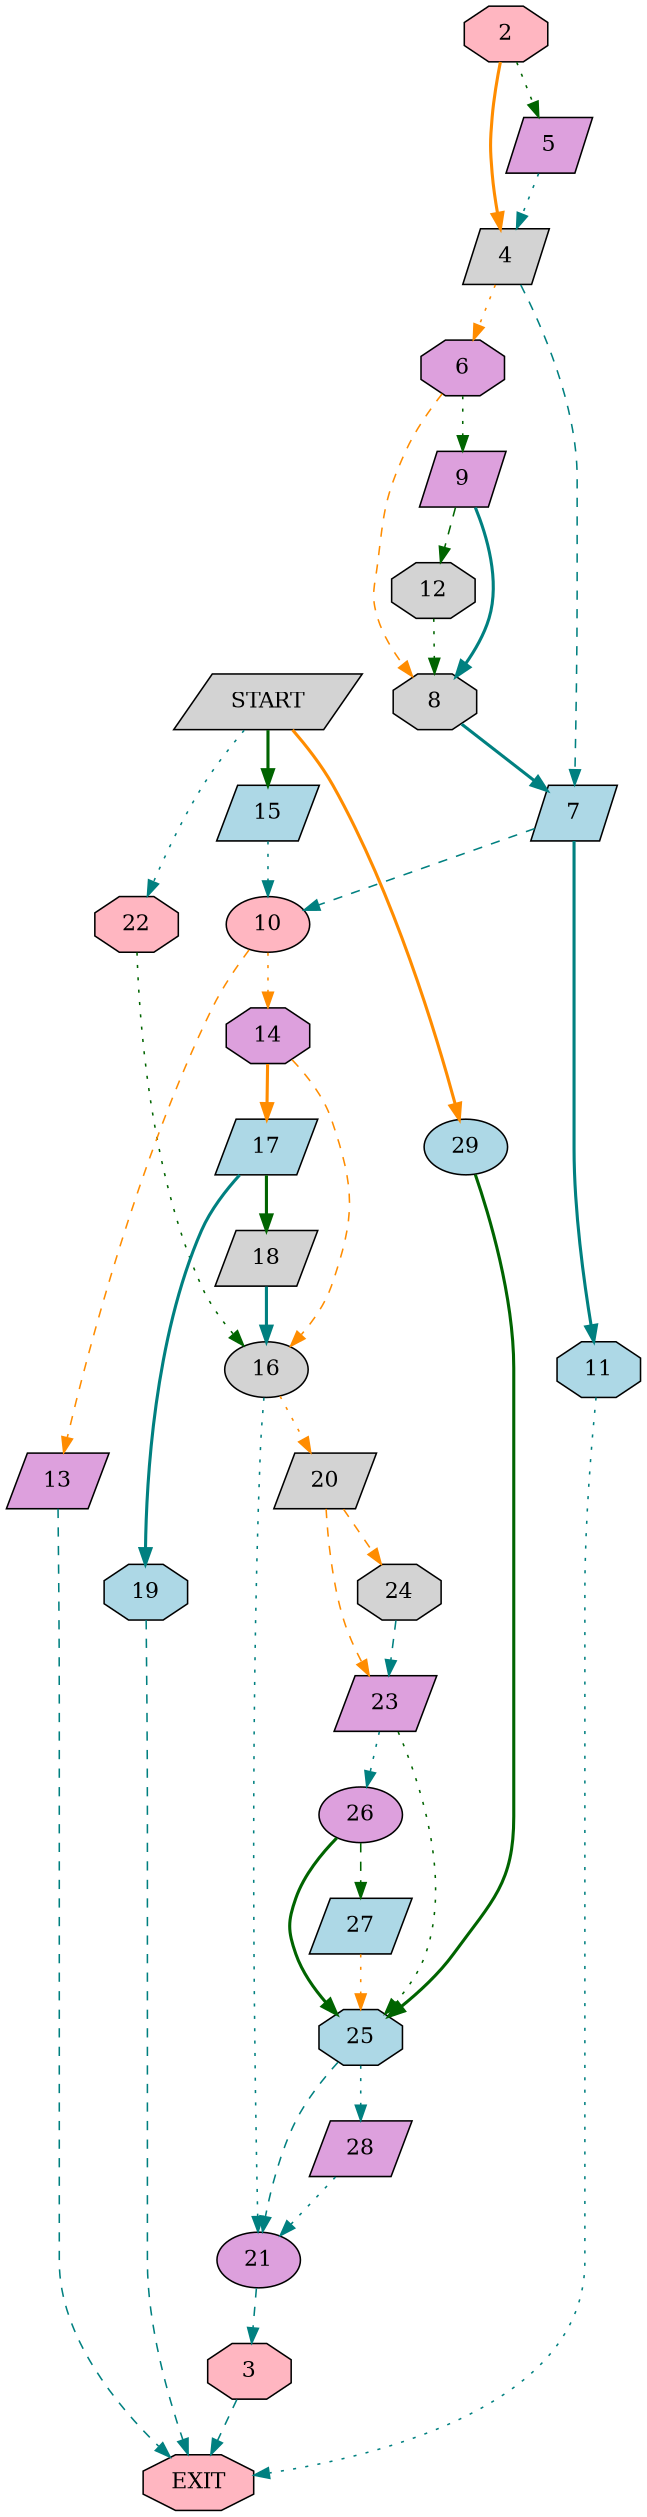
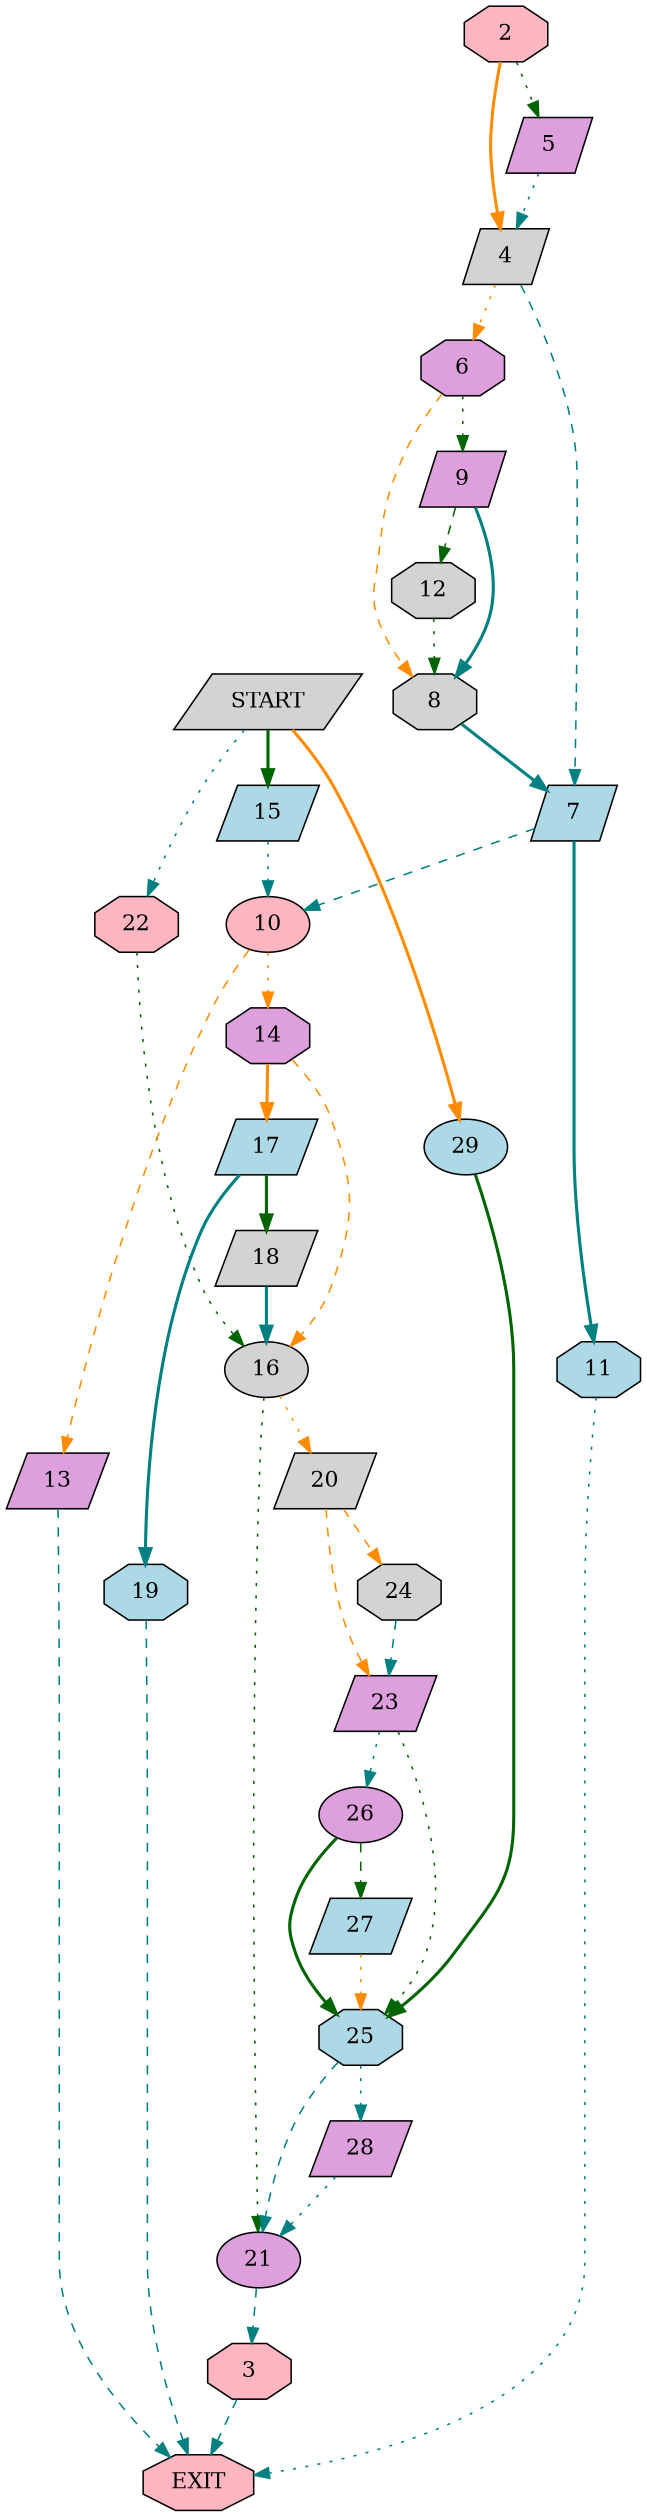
(254, 1807) -> (254, 1807)
